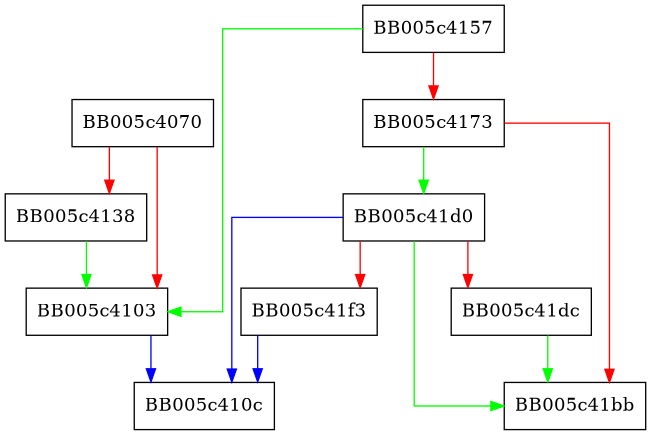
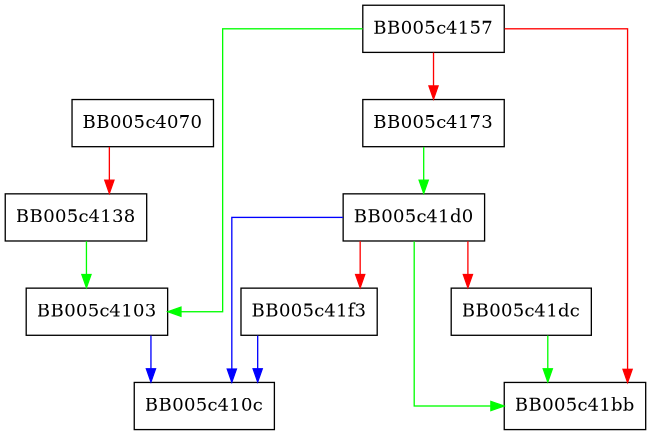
(609, 194) -> (628, 138)
(157, 211) -> none
